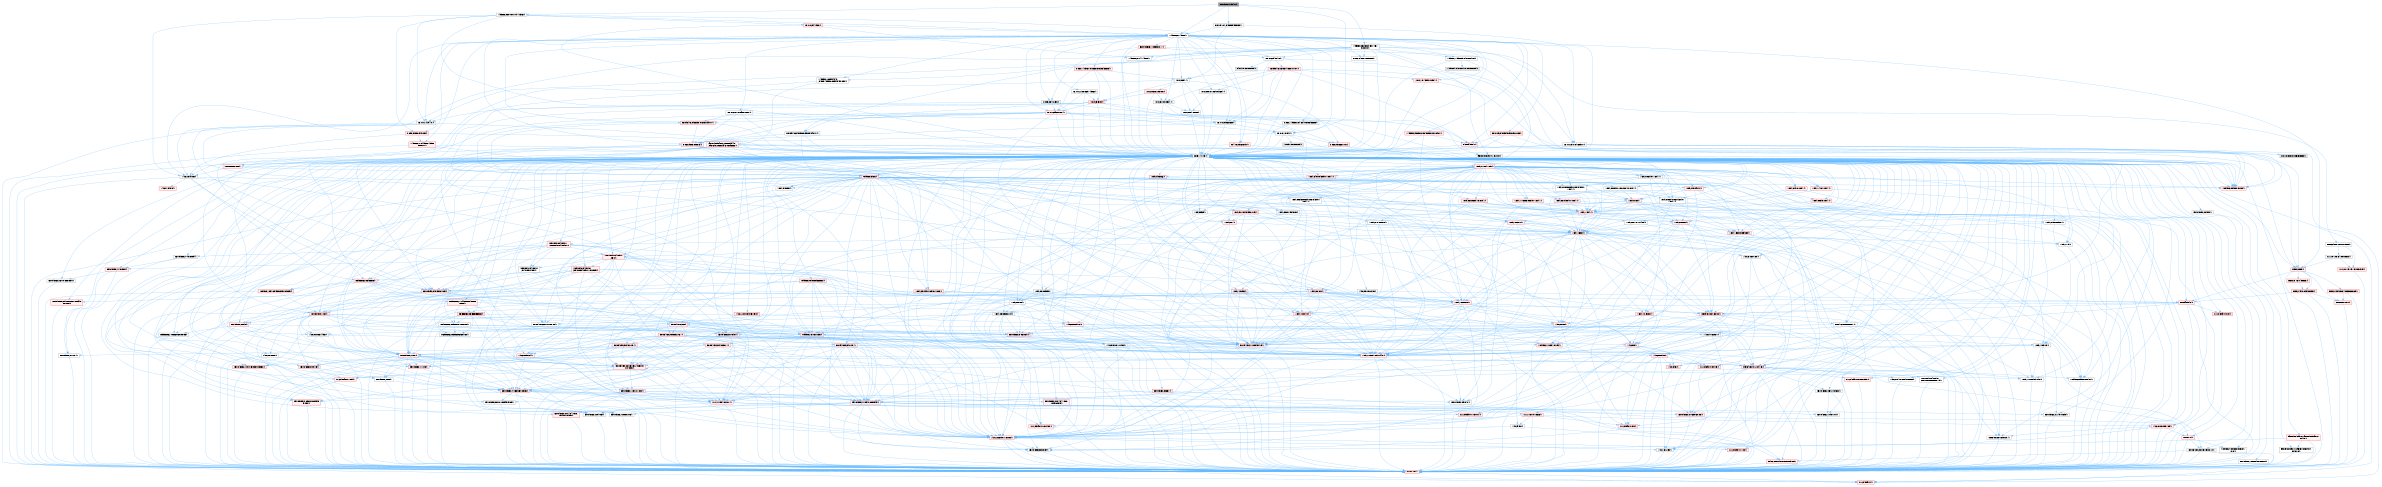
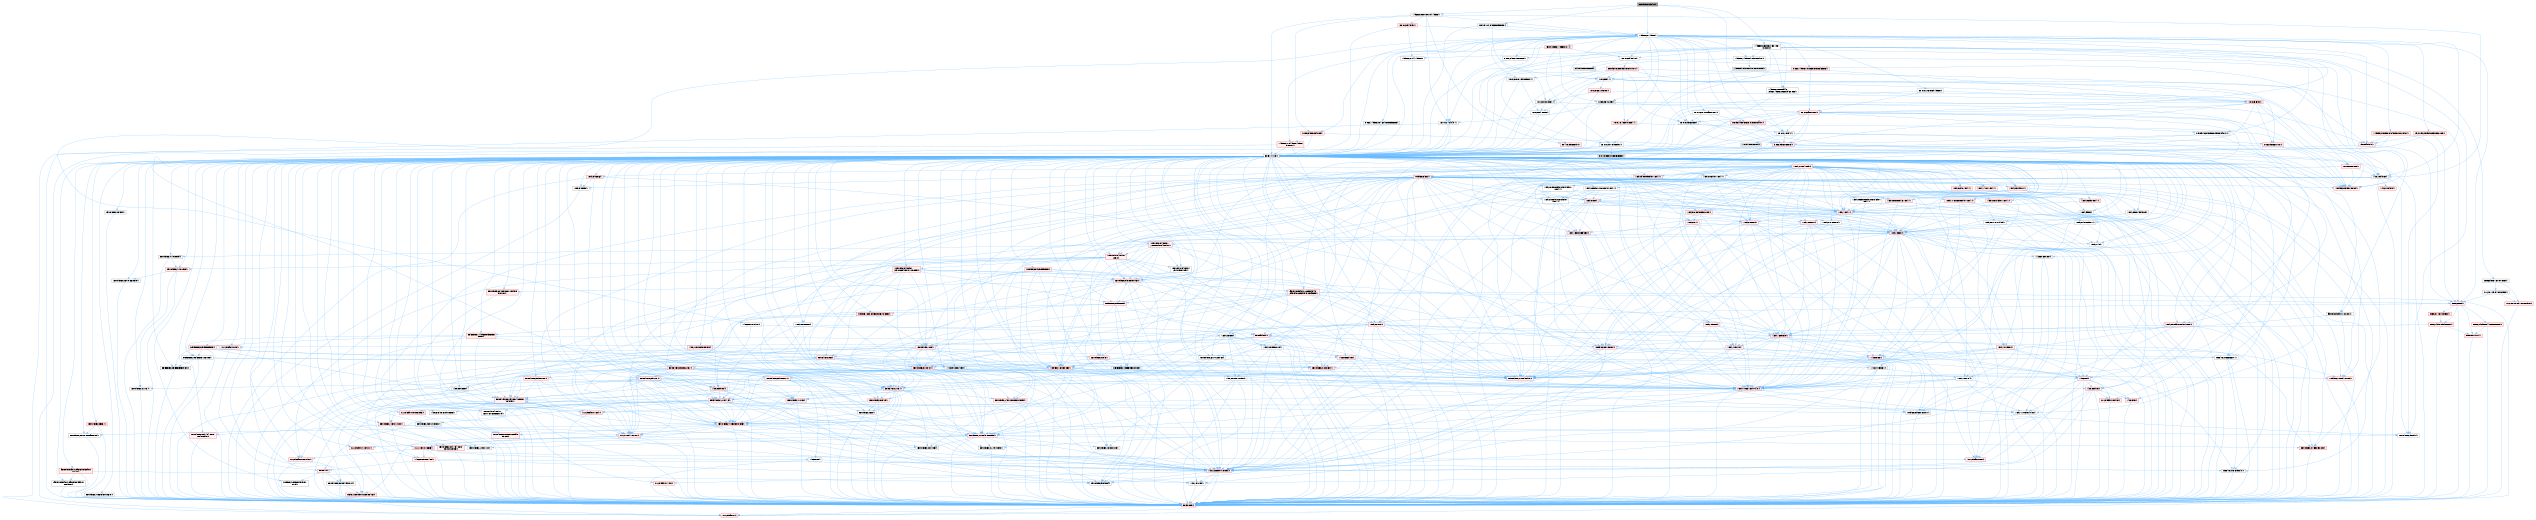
(571, 157) -> (1217, 287)
(1549, 269) -> (1957, 286)
